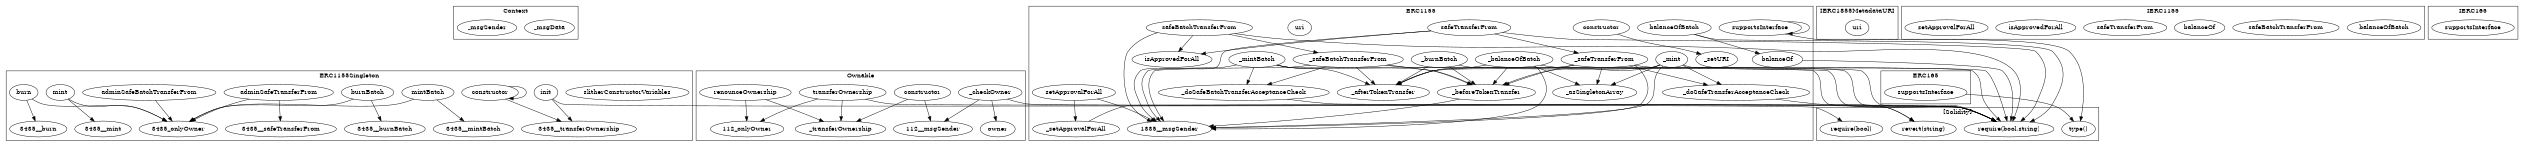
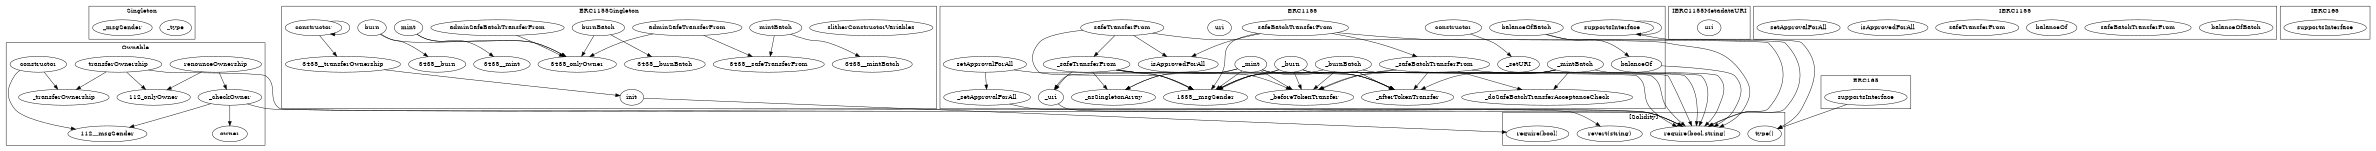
(516, 11) -> (142, 11)
(1857, 11) -> (1709, 11)
(549, 28) -> (176, 28)
(1514, 59) -> (1291, 64)
(1736, 92) -> (1051, 97)
(1600, 105) -> none
(342, 106) -> (773, 44)
(560, 109) -> (500, 83)
(794, 110) -> (222, 79)
(1337, 116) -> (1271, 73)
